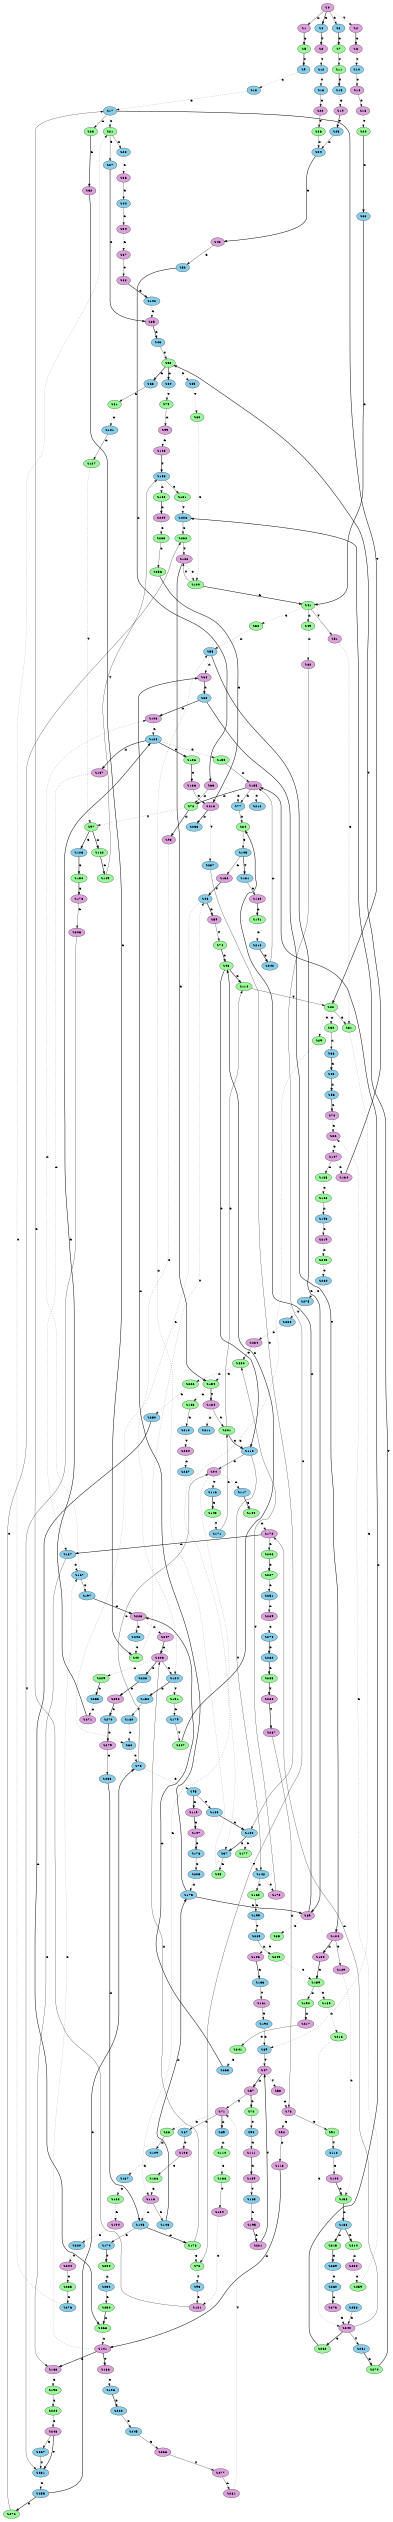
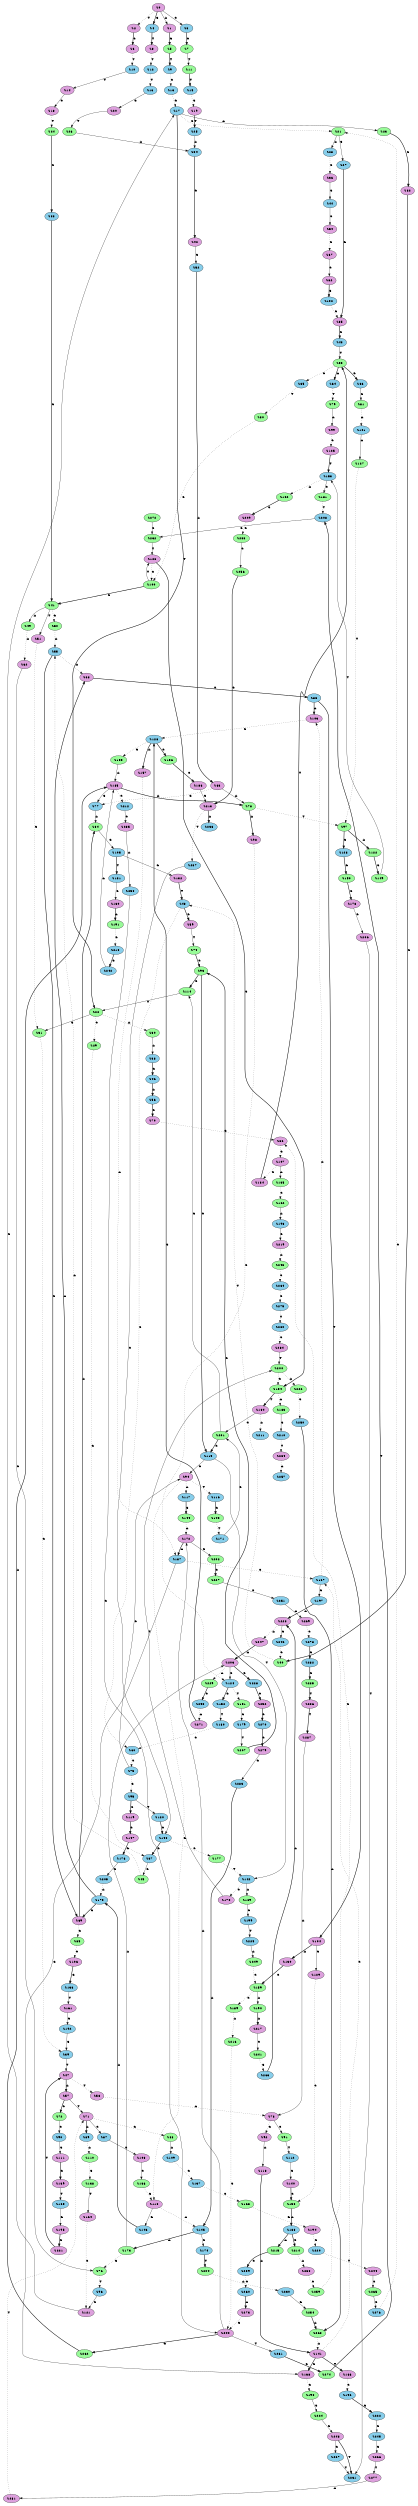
none -> (126, 827)
(41, 2494) -> none
